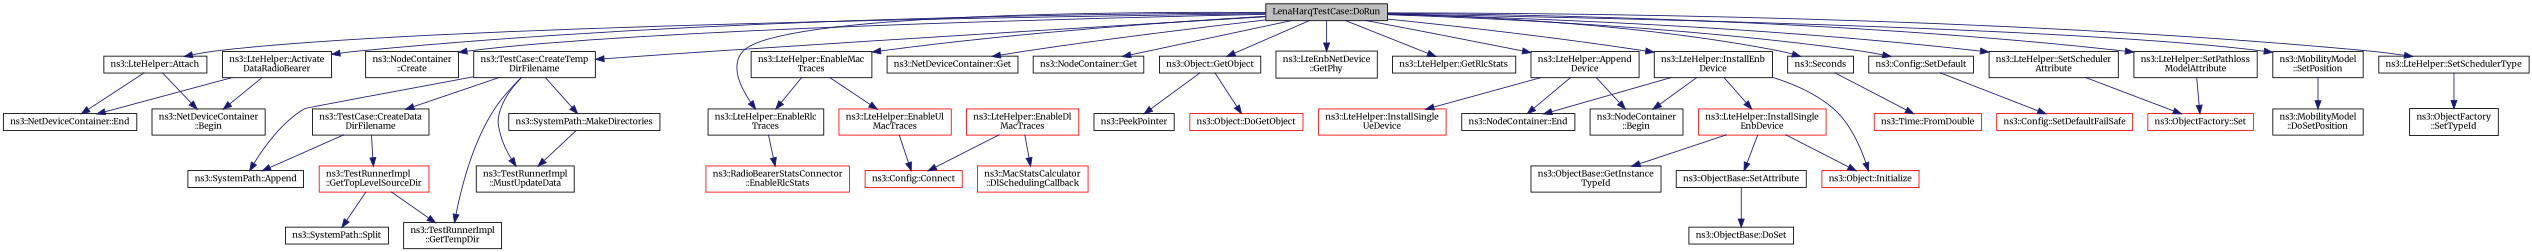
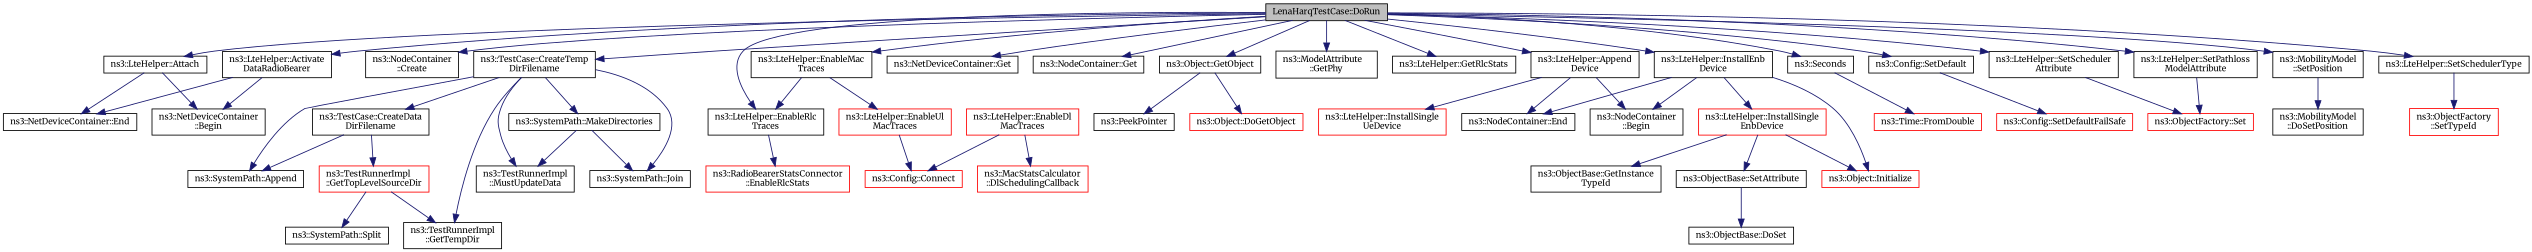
(1327, 65) -> (1327, 65)
(2454, 122) -> (2454, 122)
none -> (640, 179)
